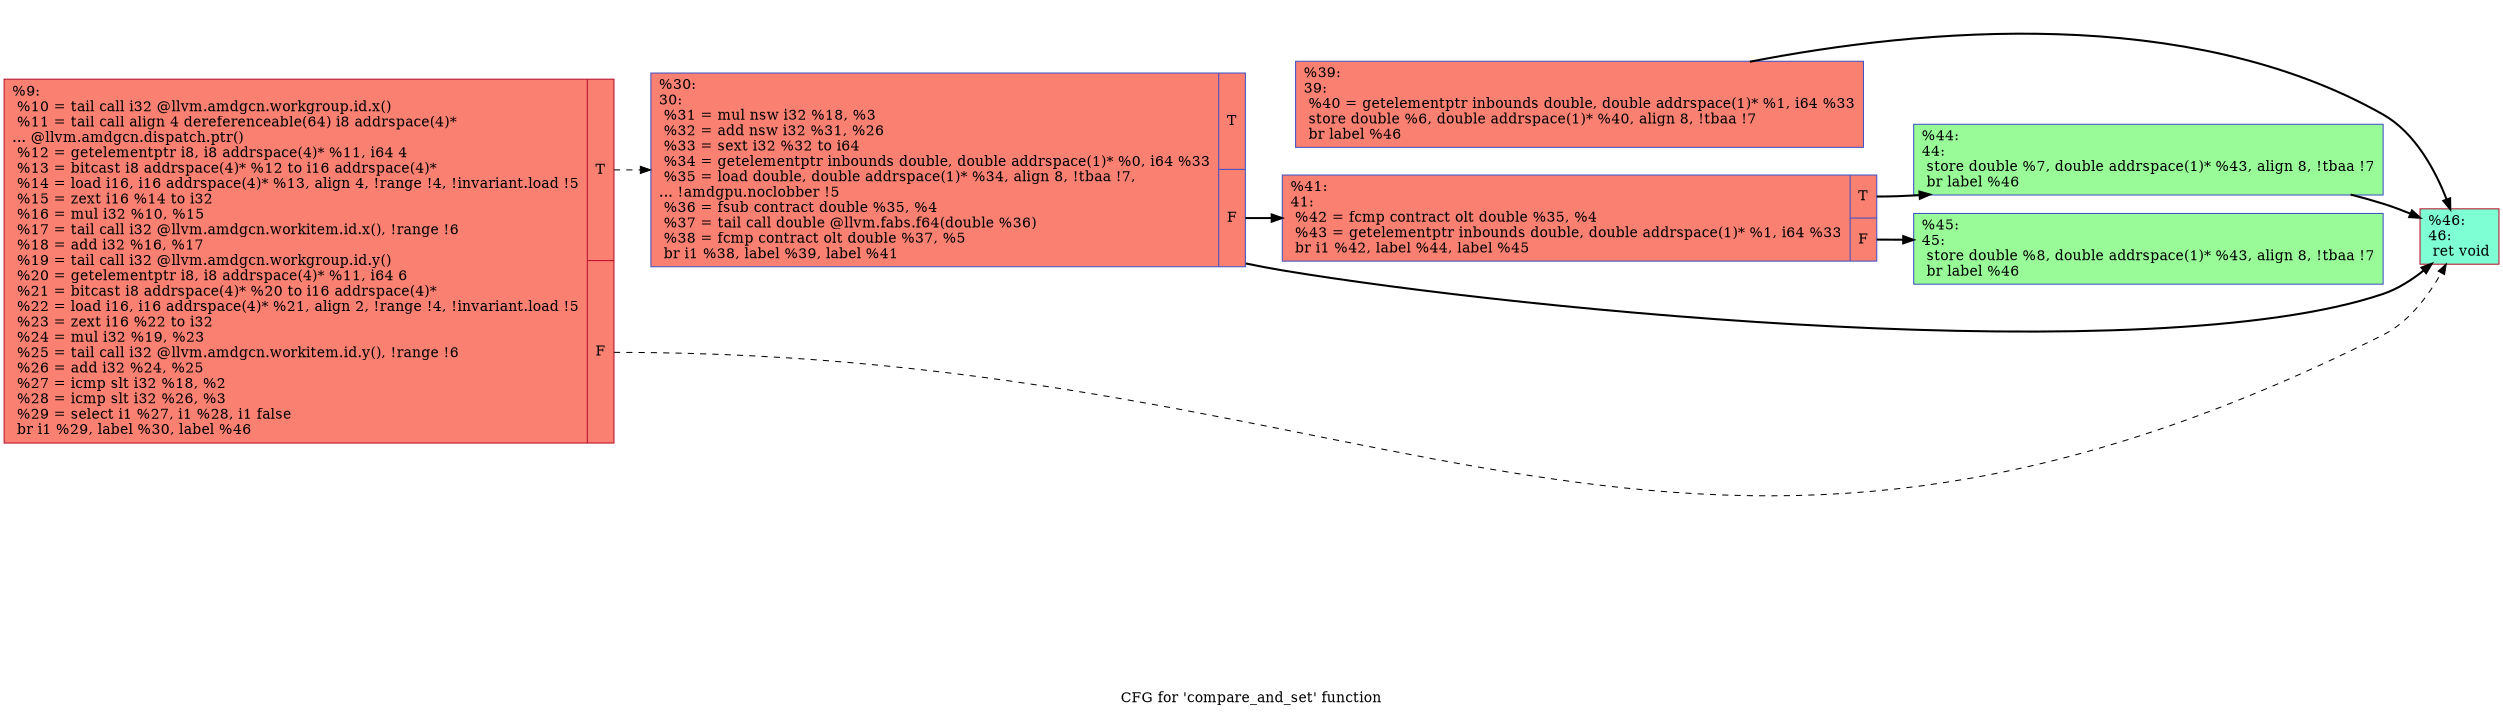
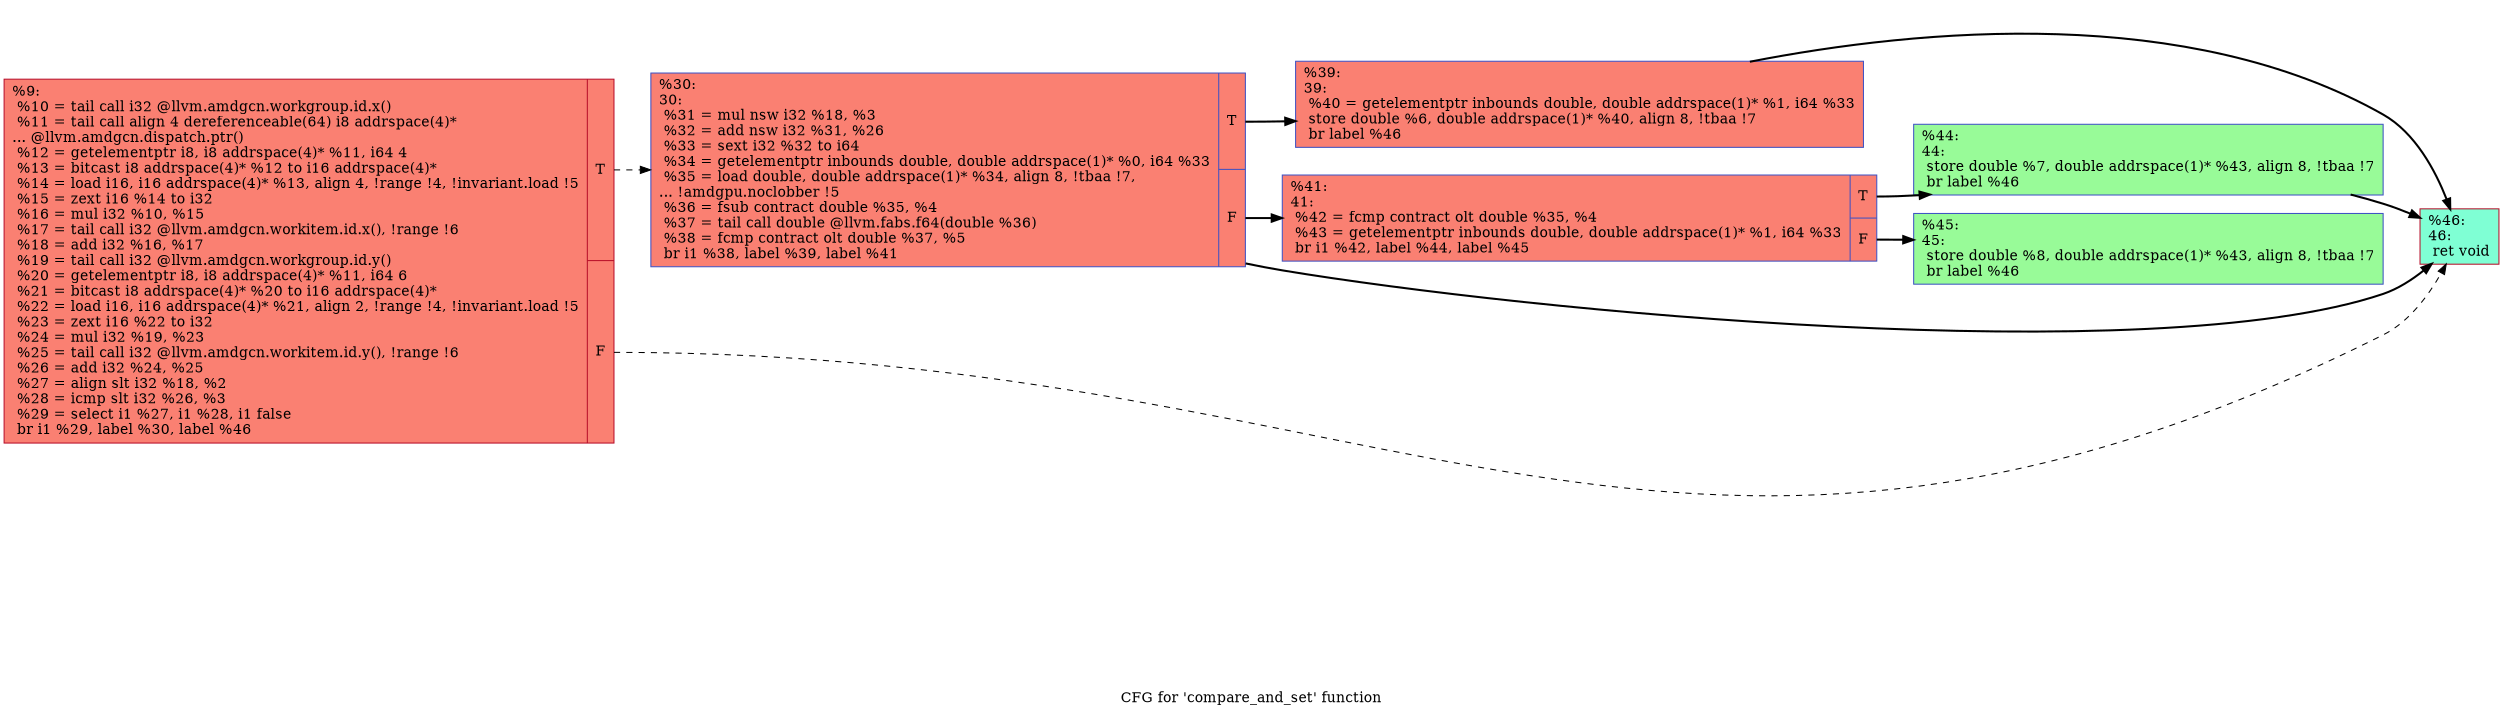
none -> (1265, 122)
(119, 384) -> (120, 384)
